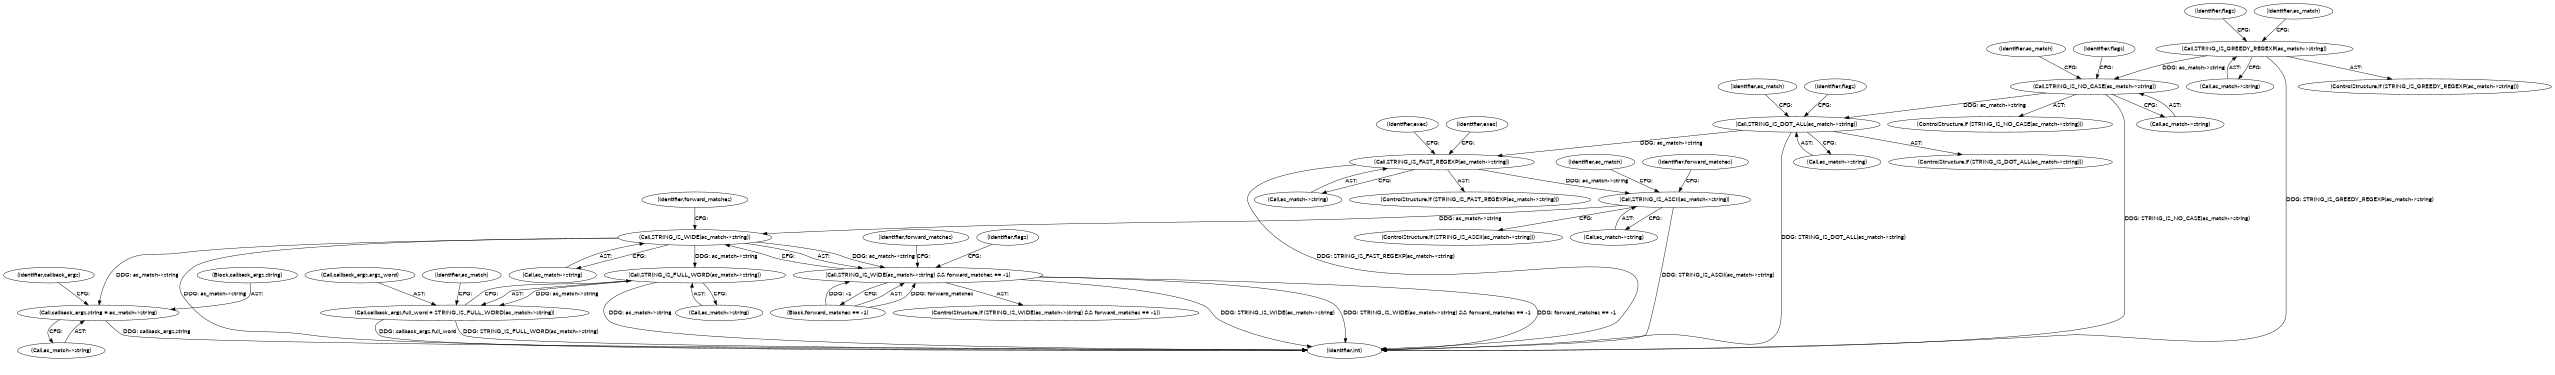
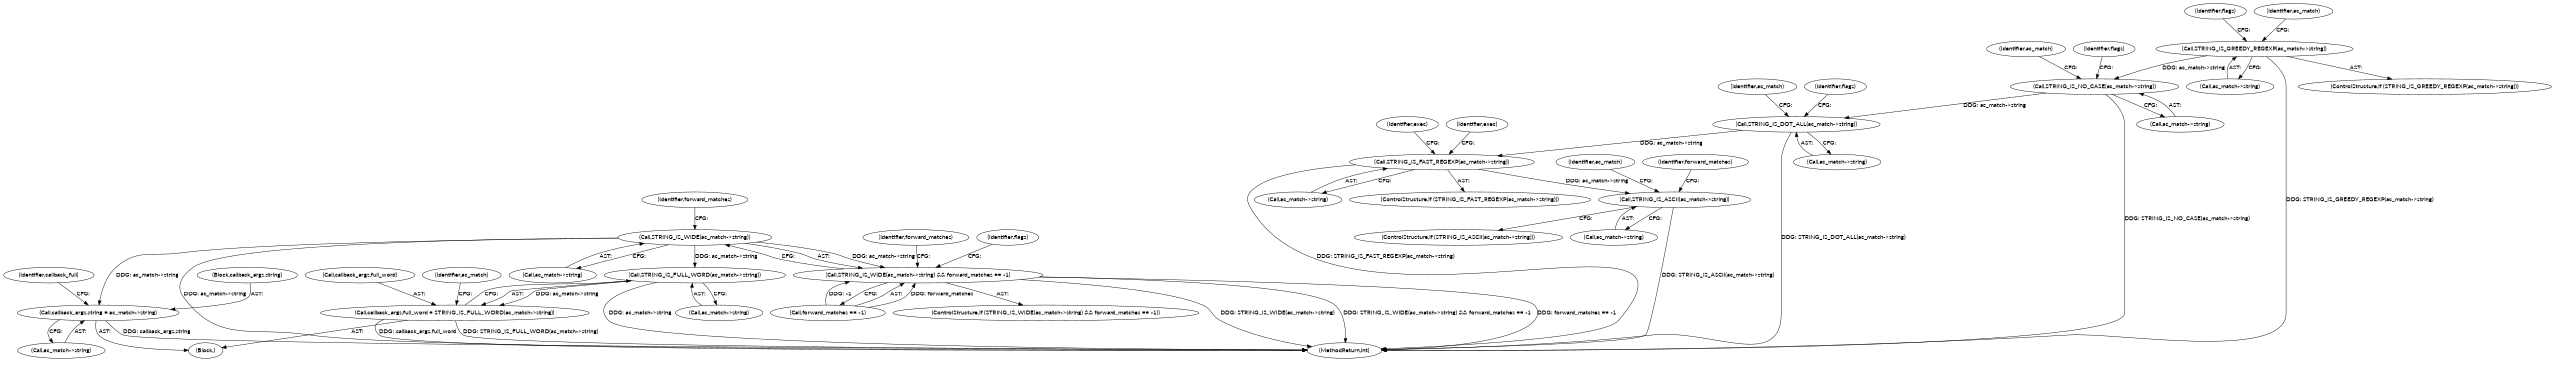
(2000, 124) -> none
(2001, 162) -> none
(1195, 222) -> none
(49, 275) -> (49, 275)
(360, 275) -> (360, 275)
(828, 313) -> (828, 313)
none -> (206, 351)
(1344, 351) -> (1344, 351)
